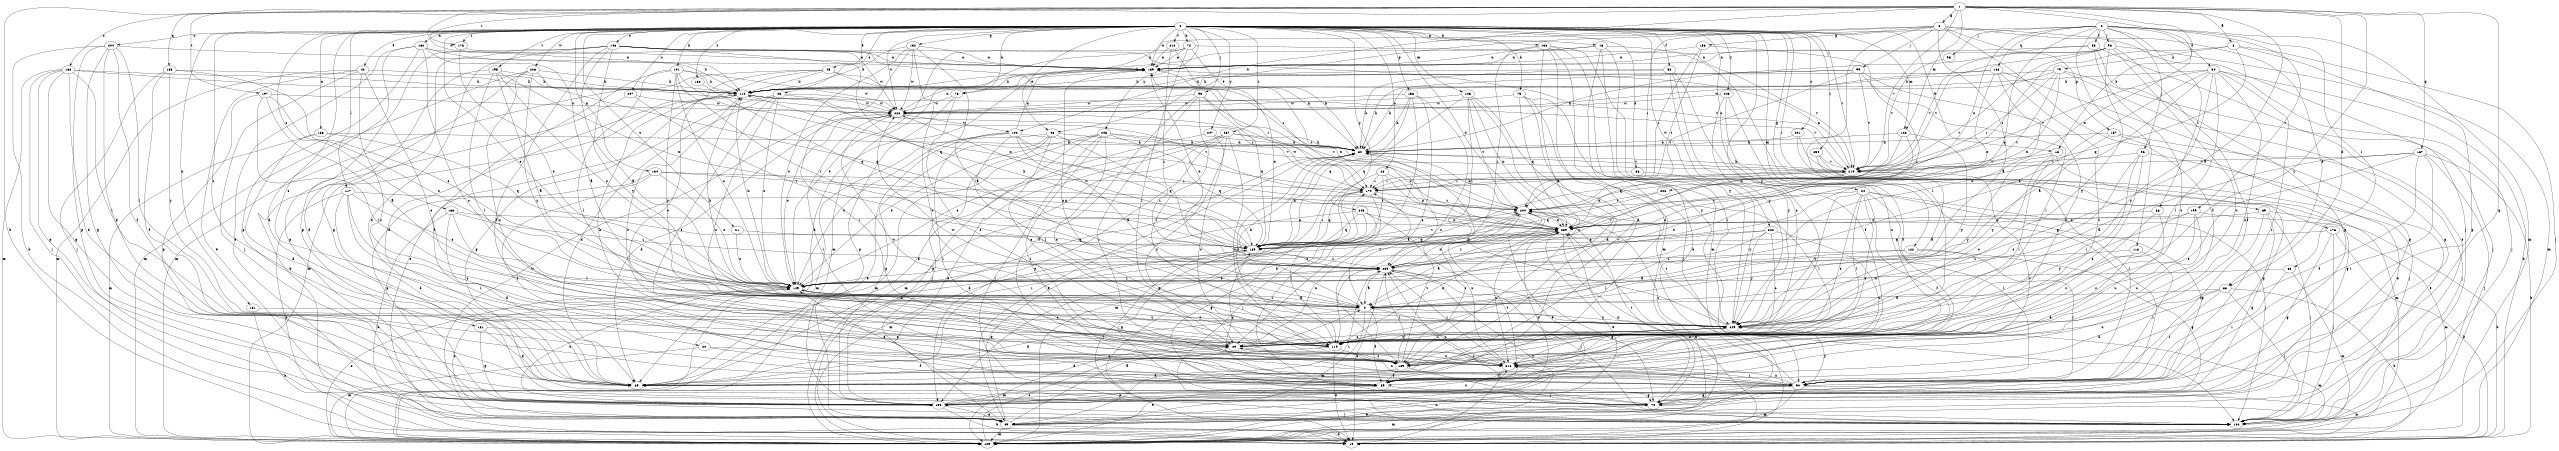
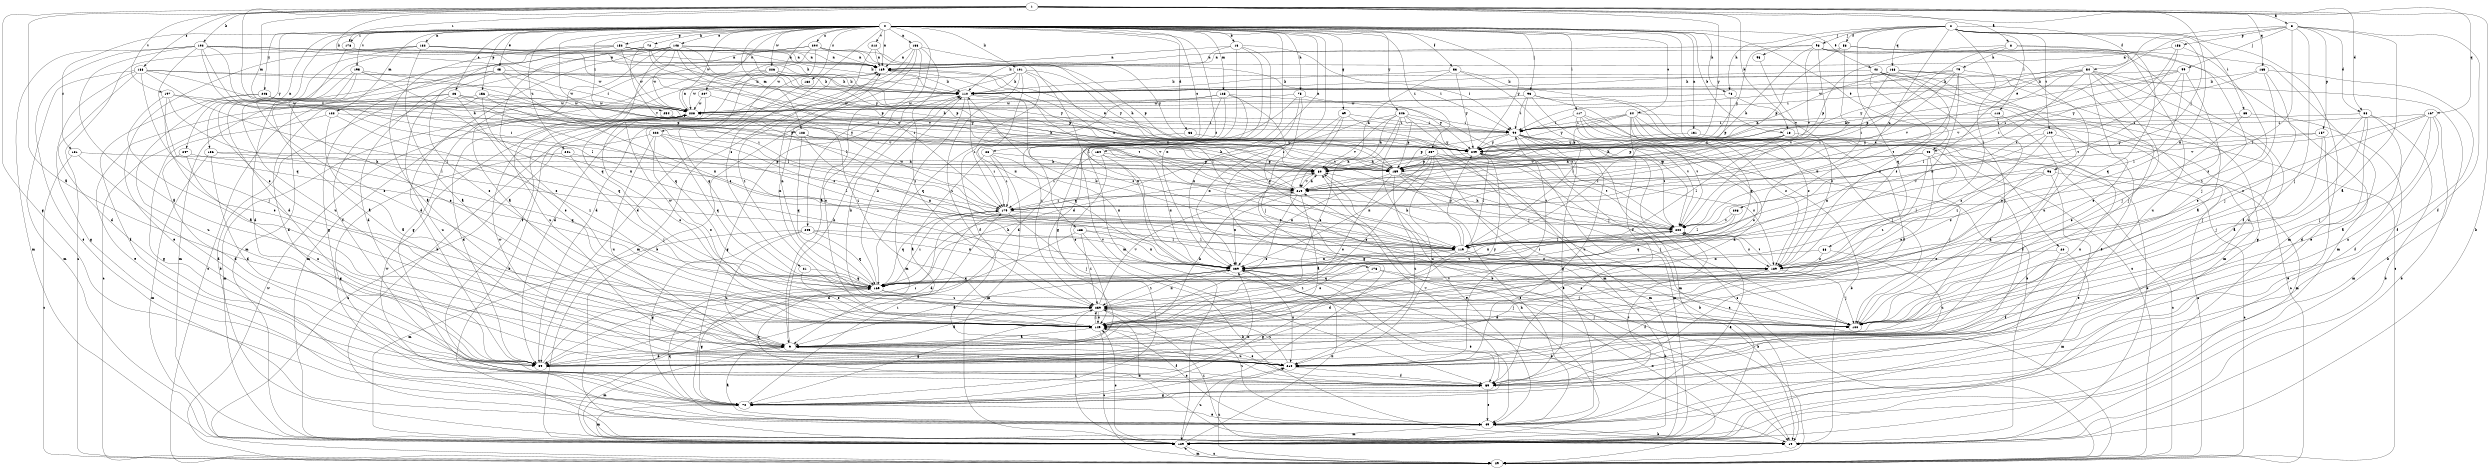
(955, 123) -> (509, 61)
(1533, 162) -> (1194, 181)
